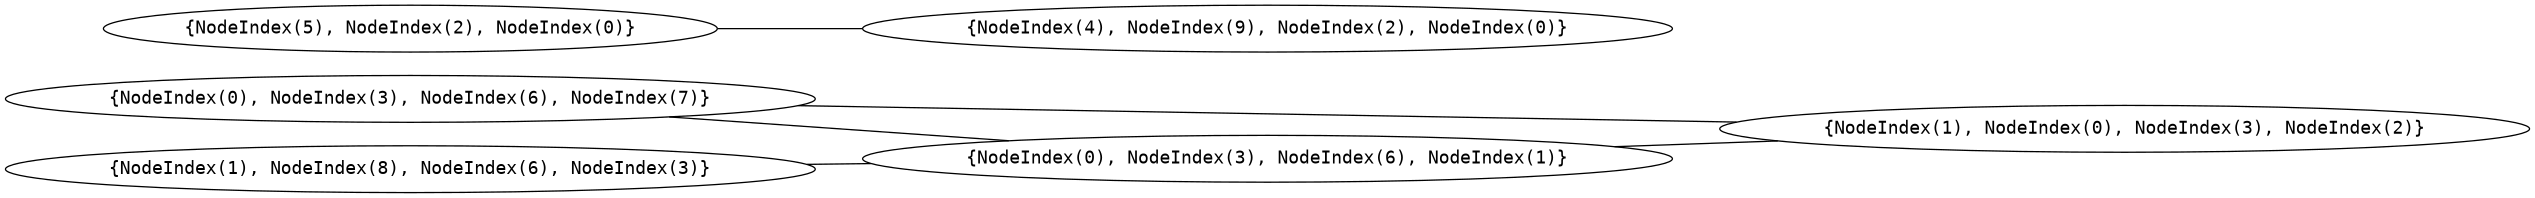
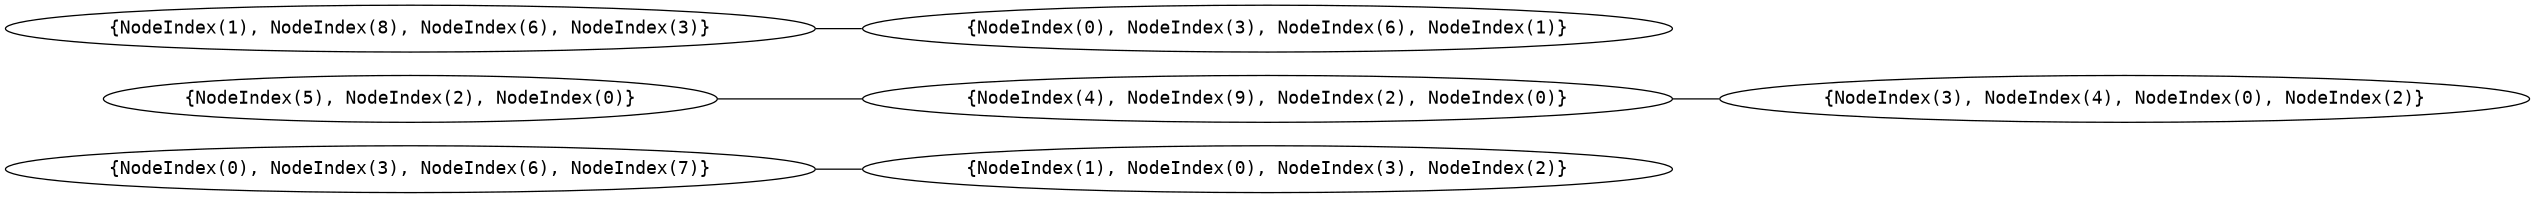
none -> (2125, 99)
(839, 129) -> none
(1696, 144) -> none
